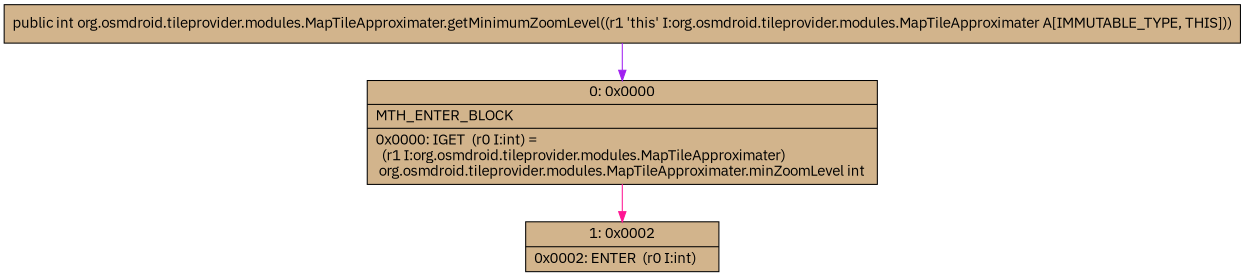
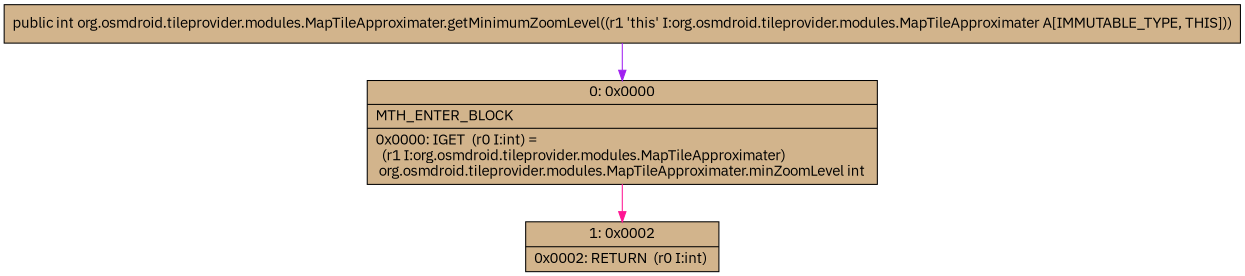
(617, 259) -> (622, 259)
